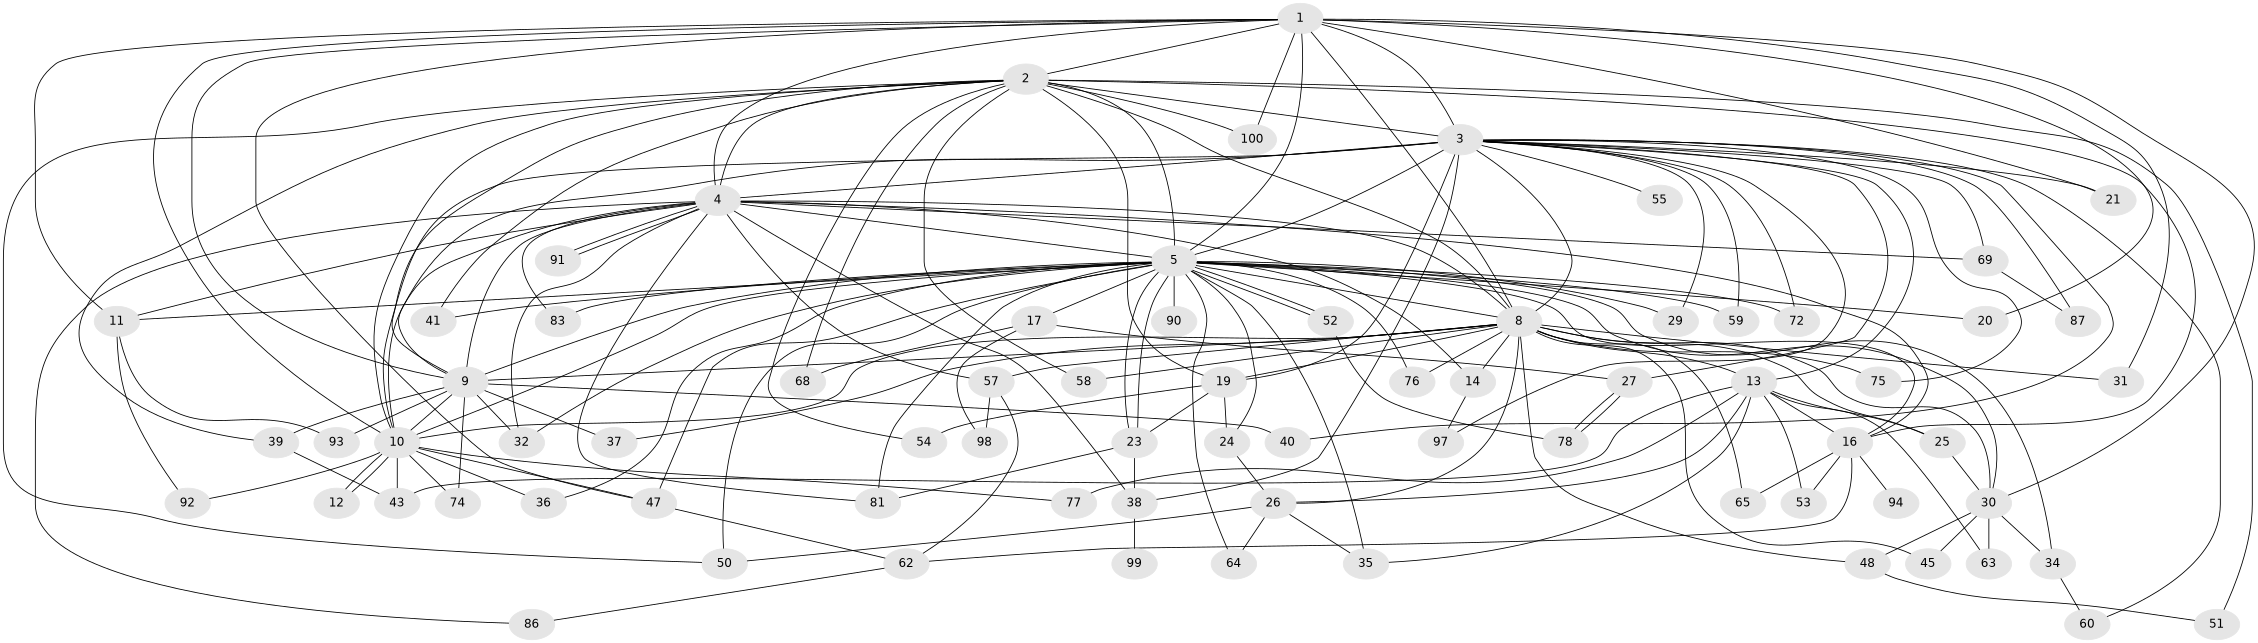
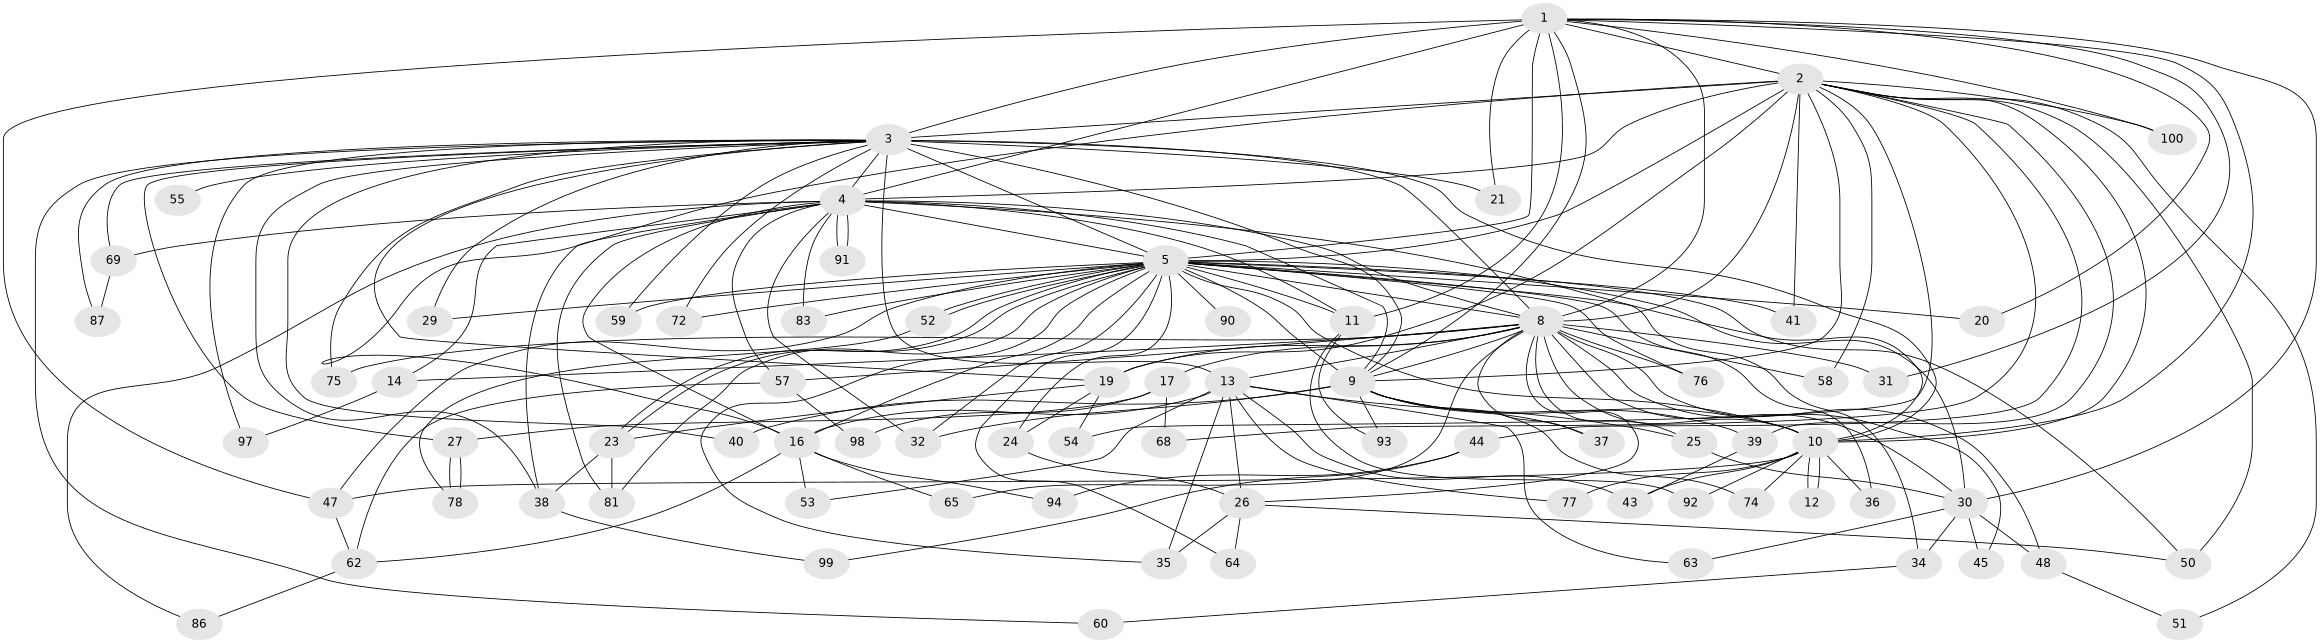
(1104, 291) -> (1352, 346)
none -> (1477, 443)
